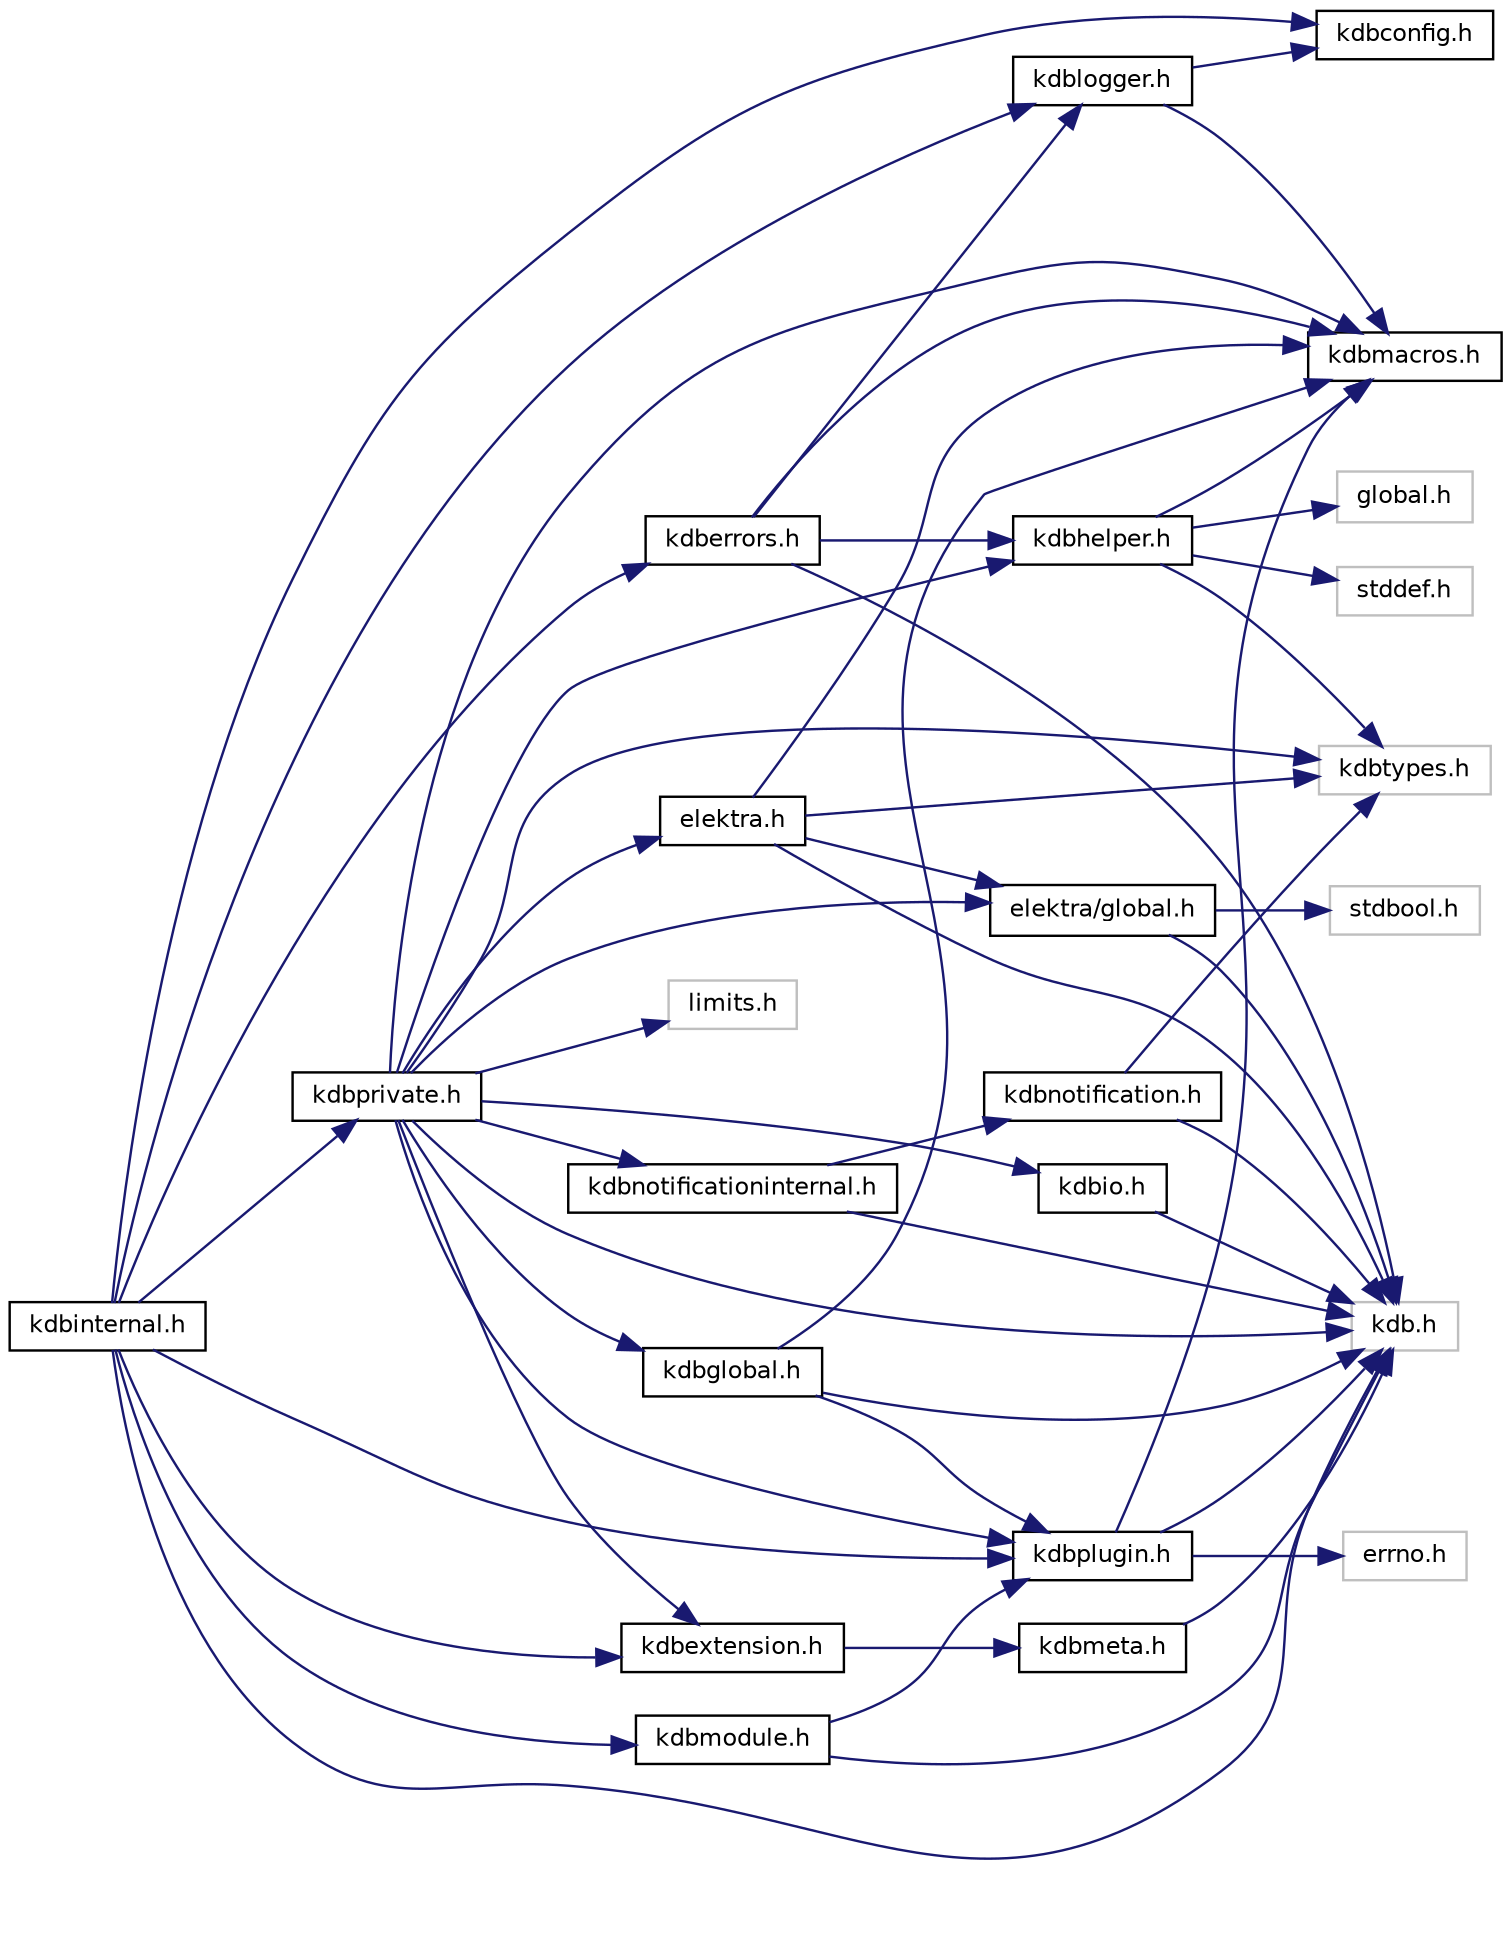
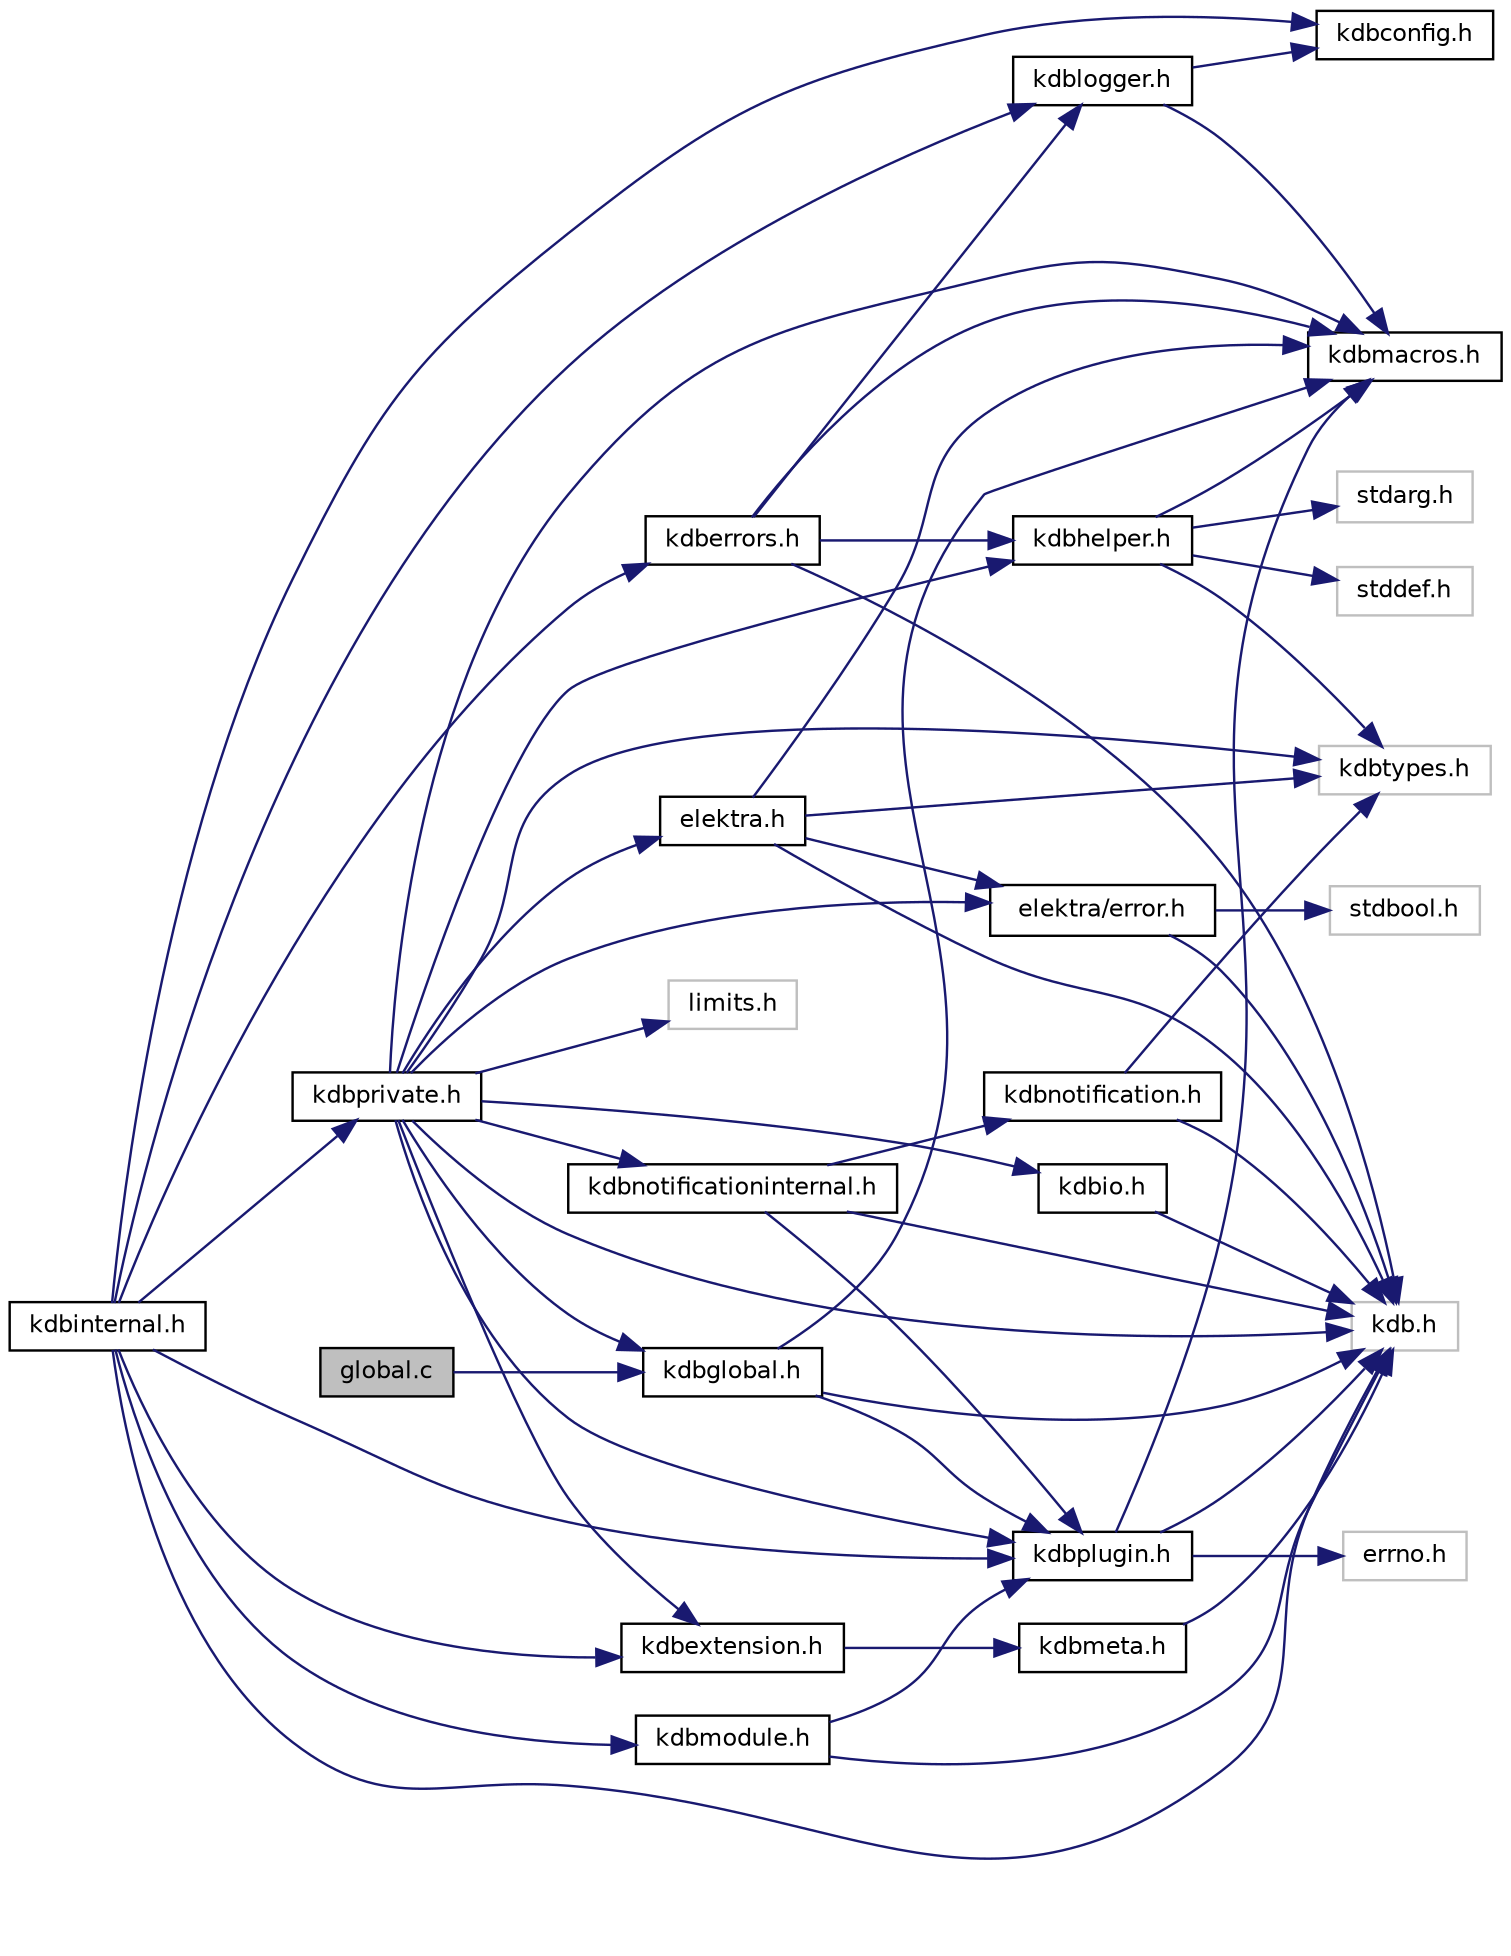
(1405, 497) -> (1405, 497)
(1103, 910) -> (1103, 910)
none -> (924, 1354)
none -> (387, 1372)
